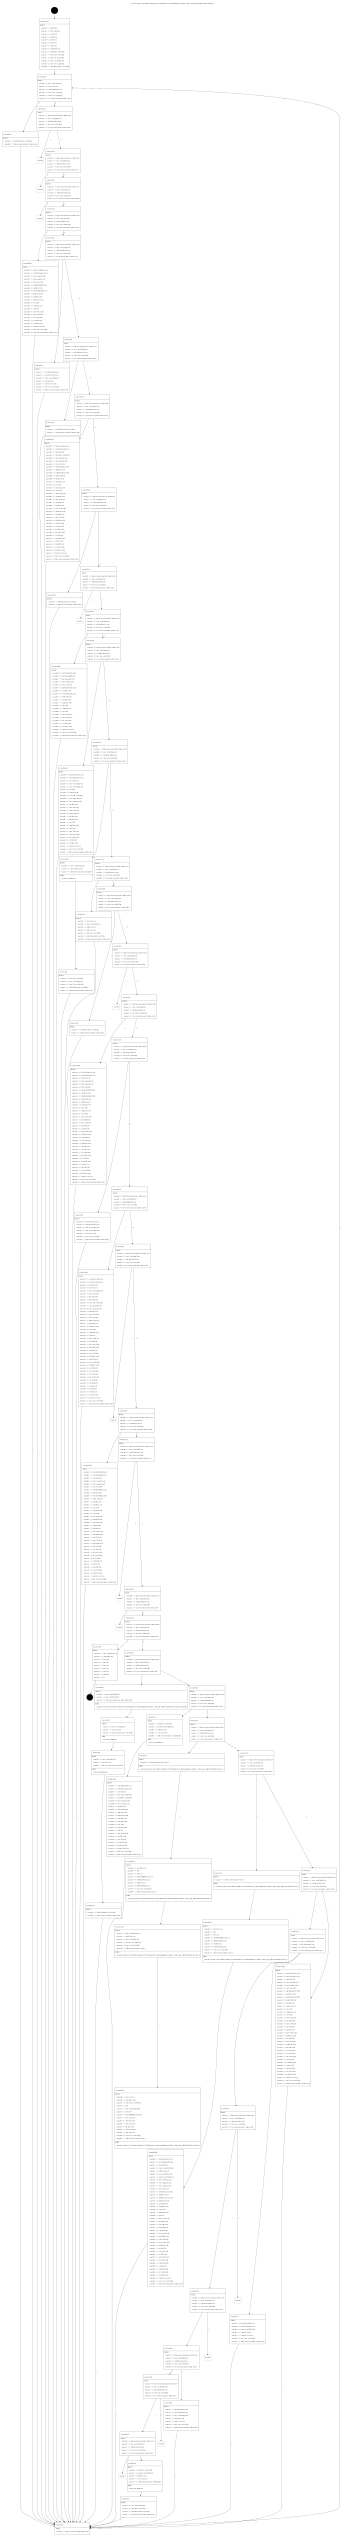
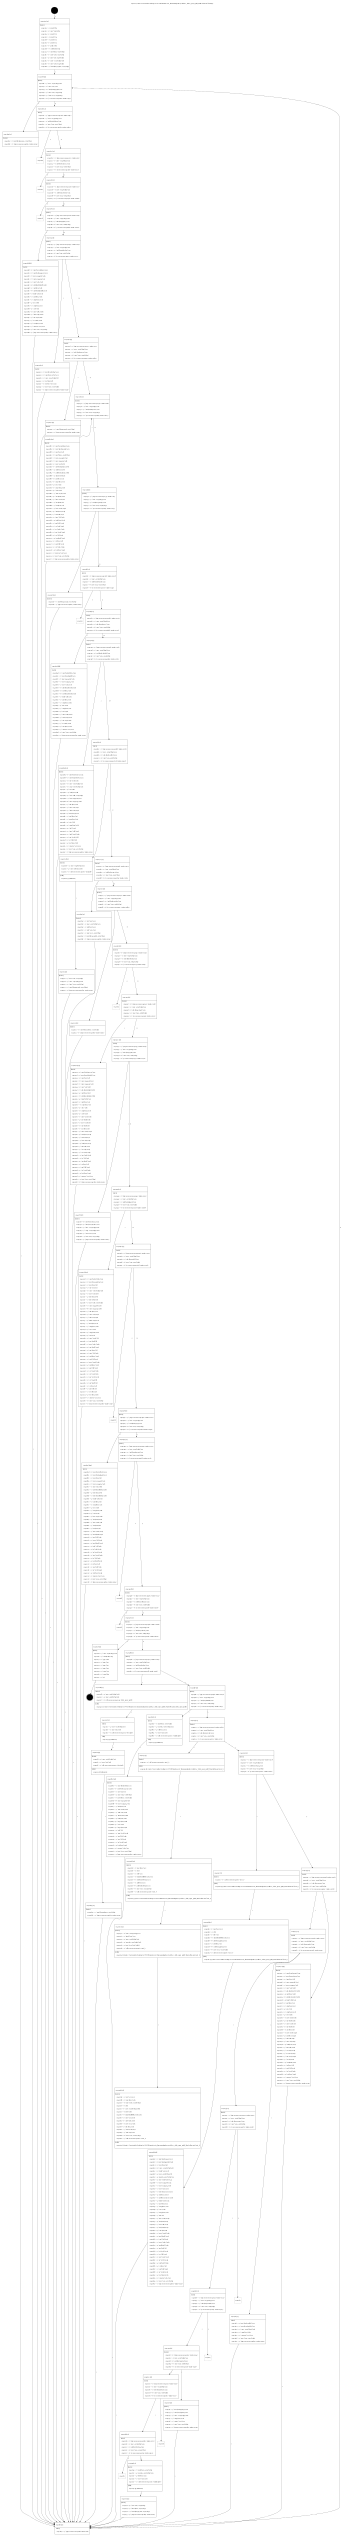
(85, 428) -> (90, 432)
